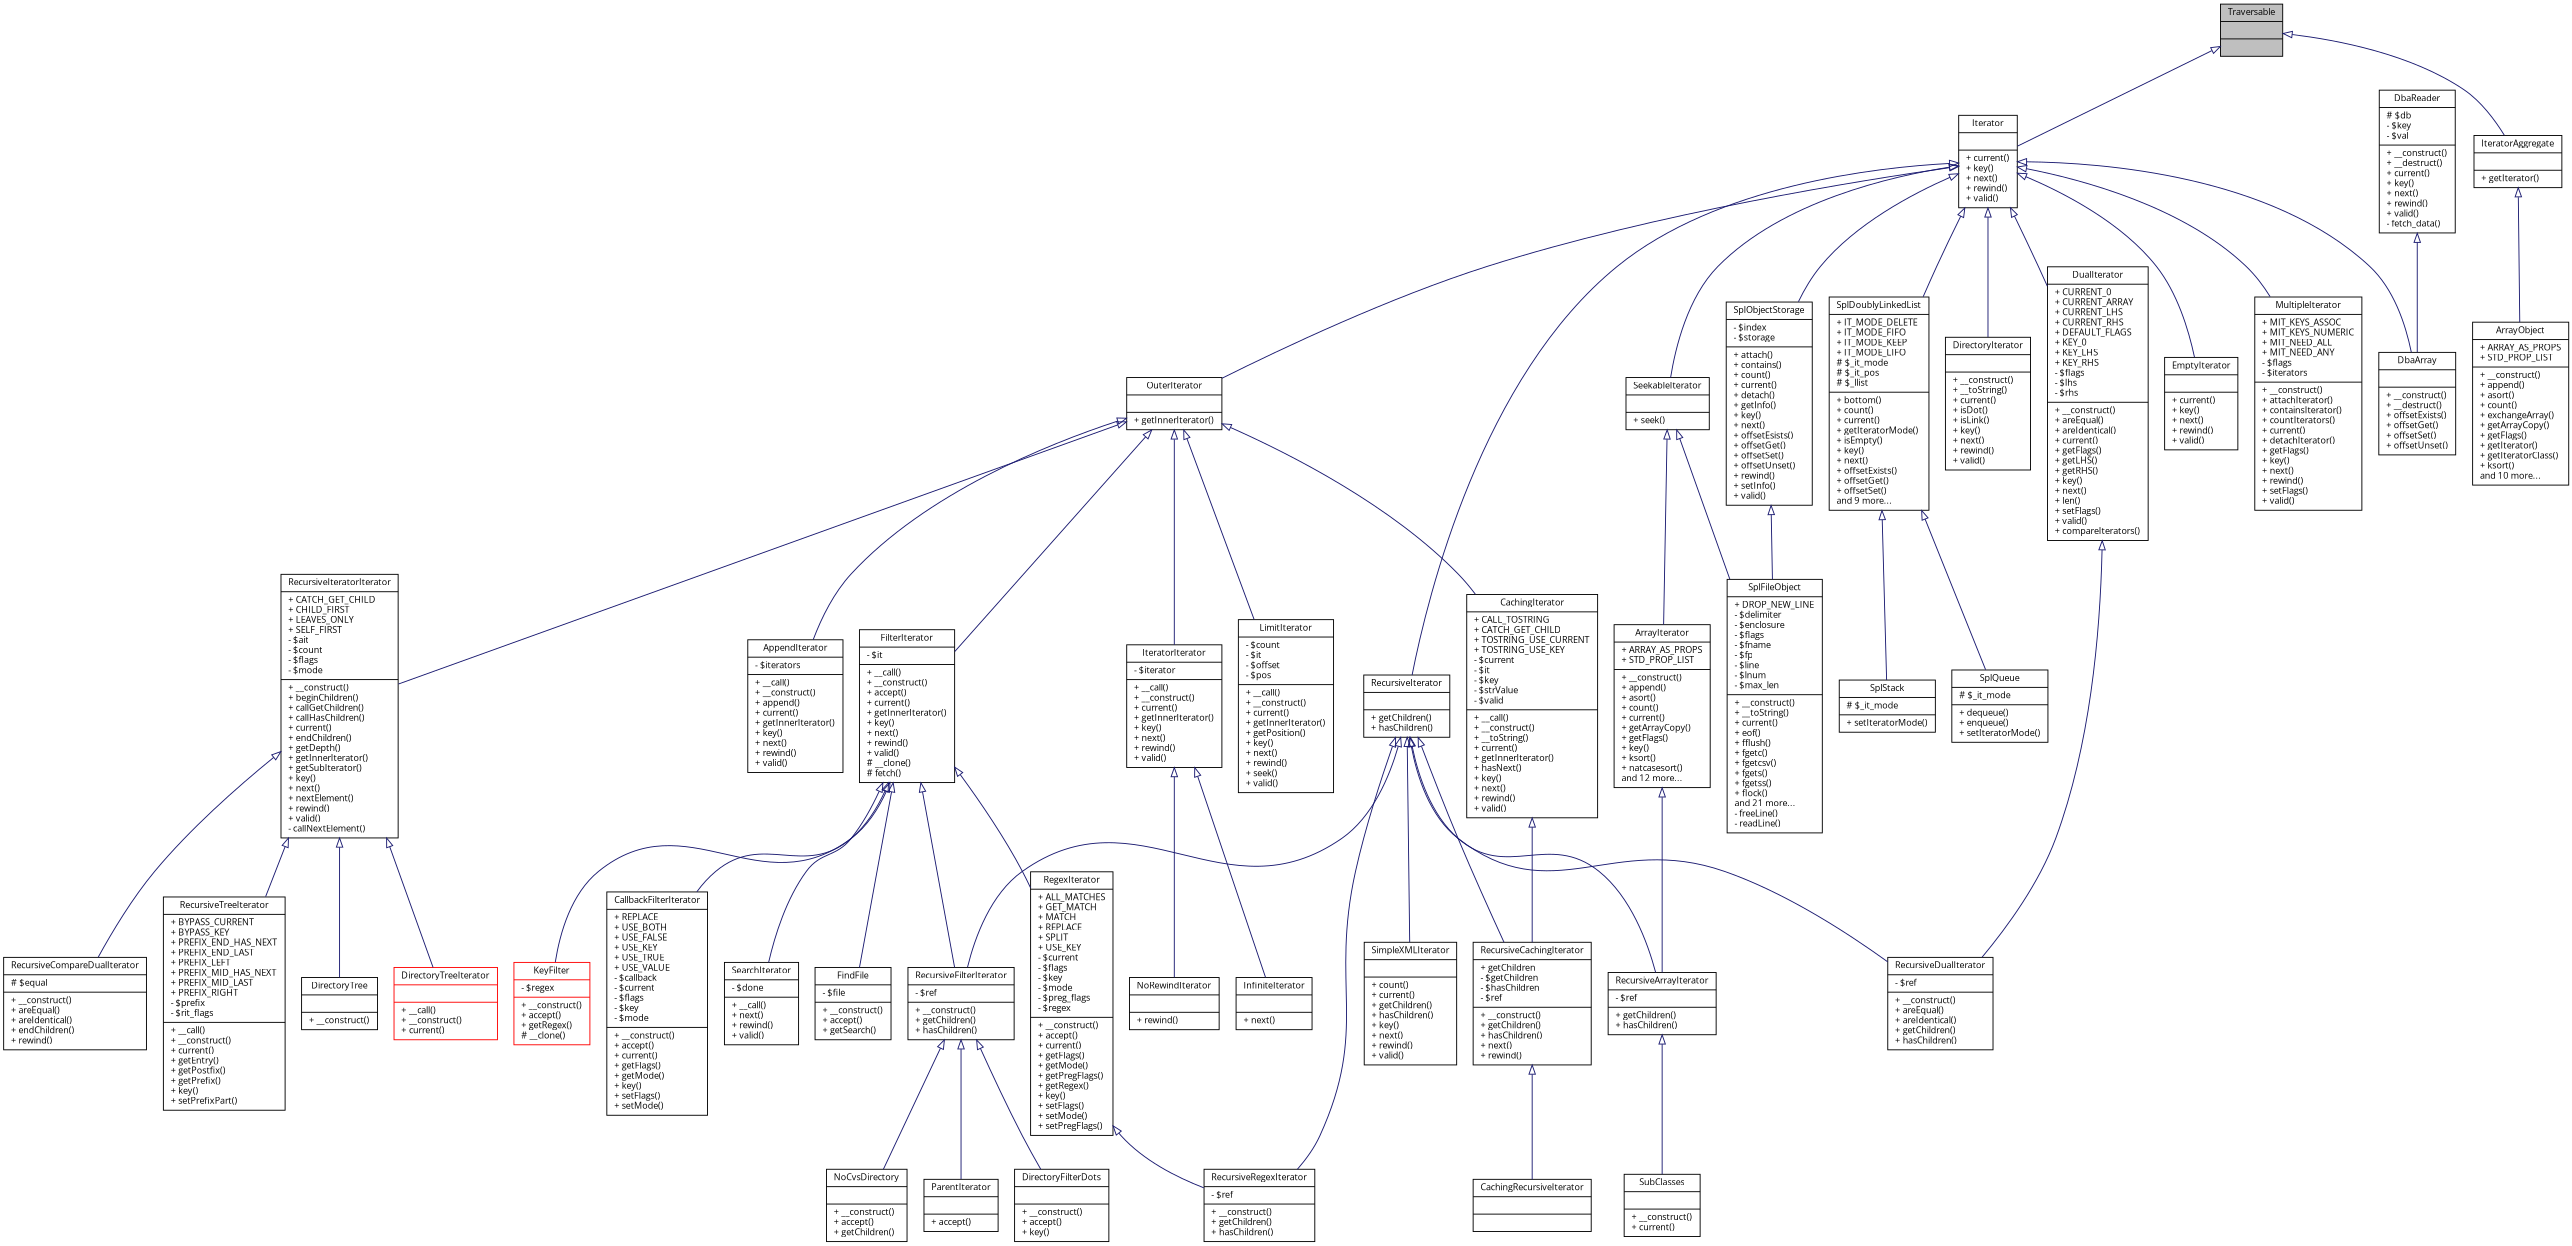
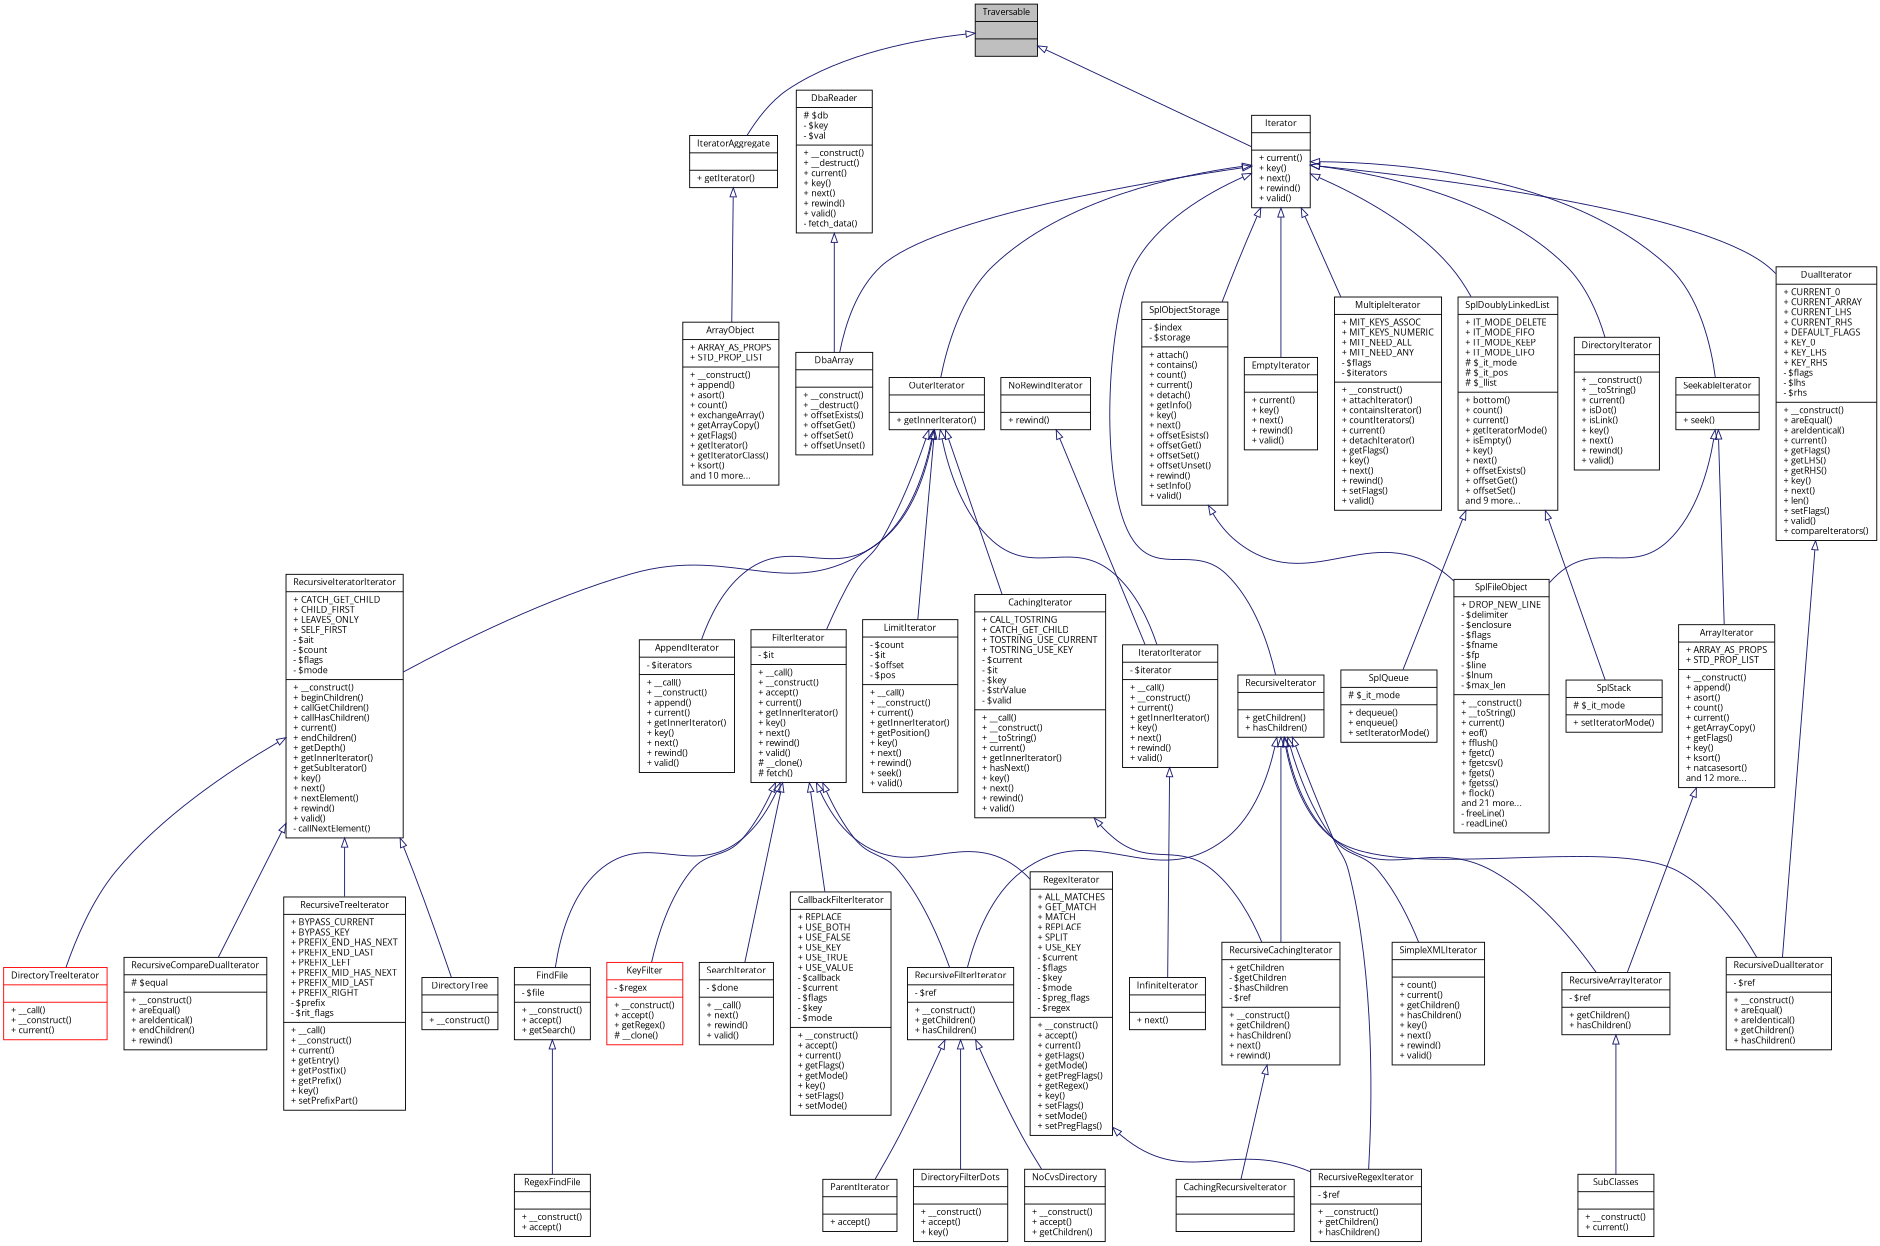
(1174, 877) -> (1102, 542)
none -> (552, 1205)
